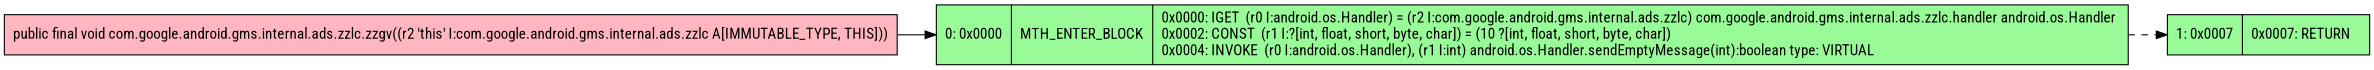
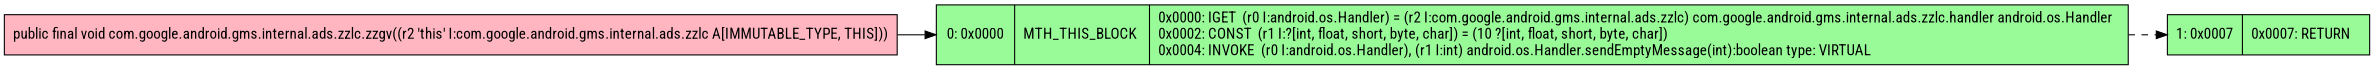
(1082, 34) -> (1080, 34)
